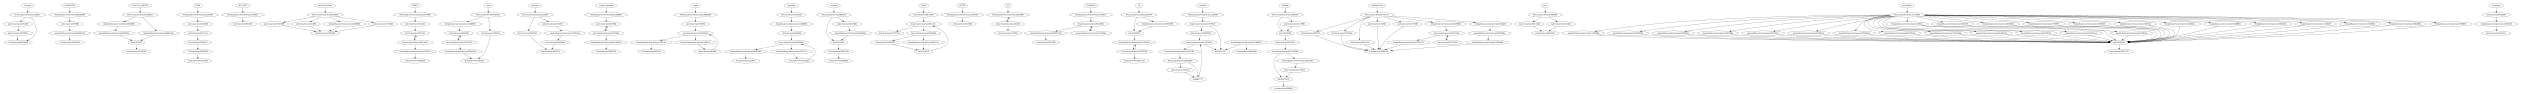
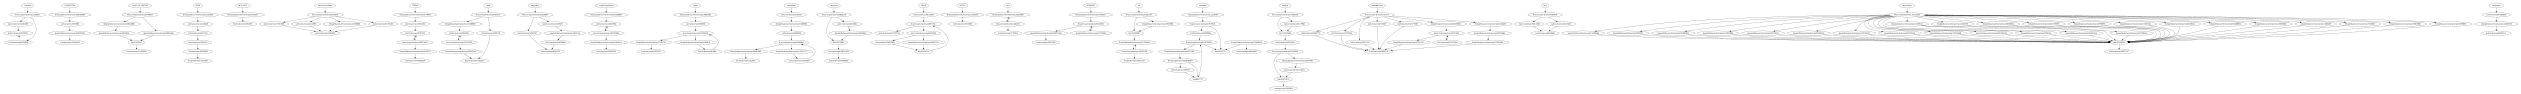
(17, 37) -> (19, 38)
